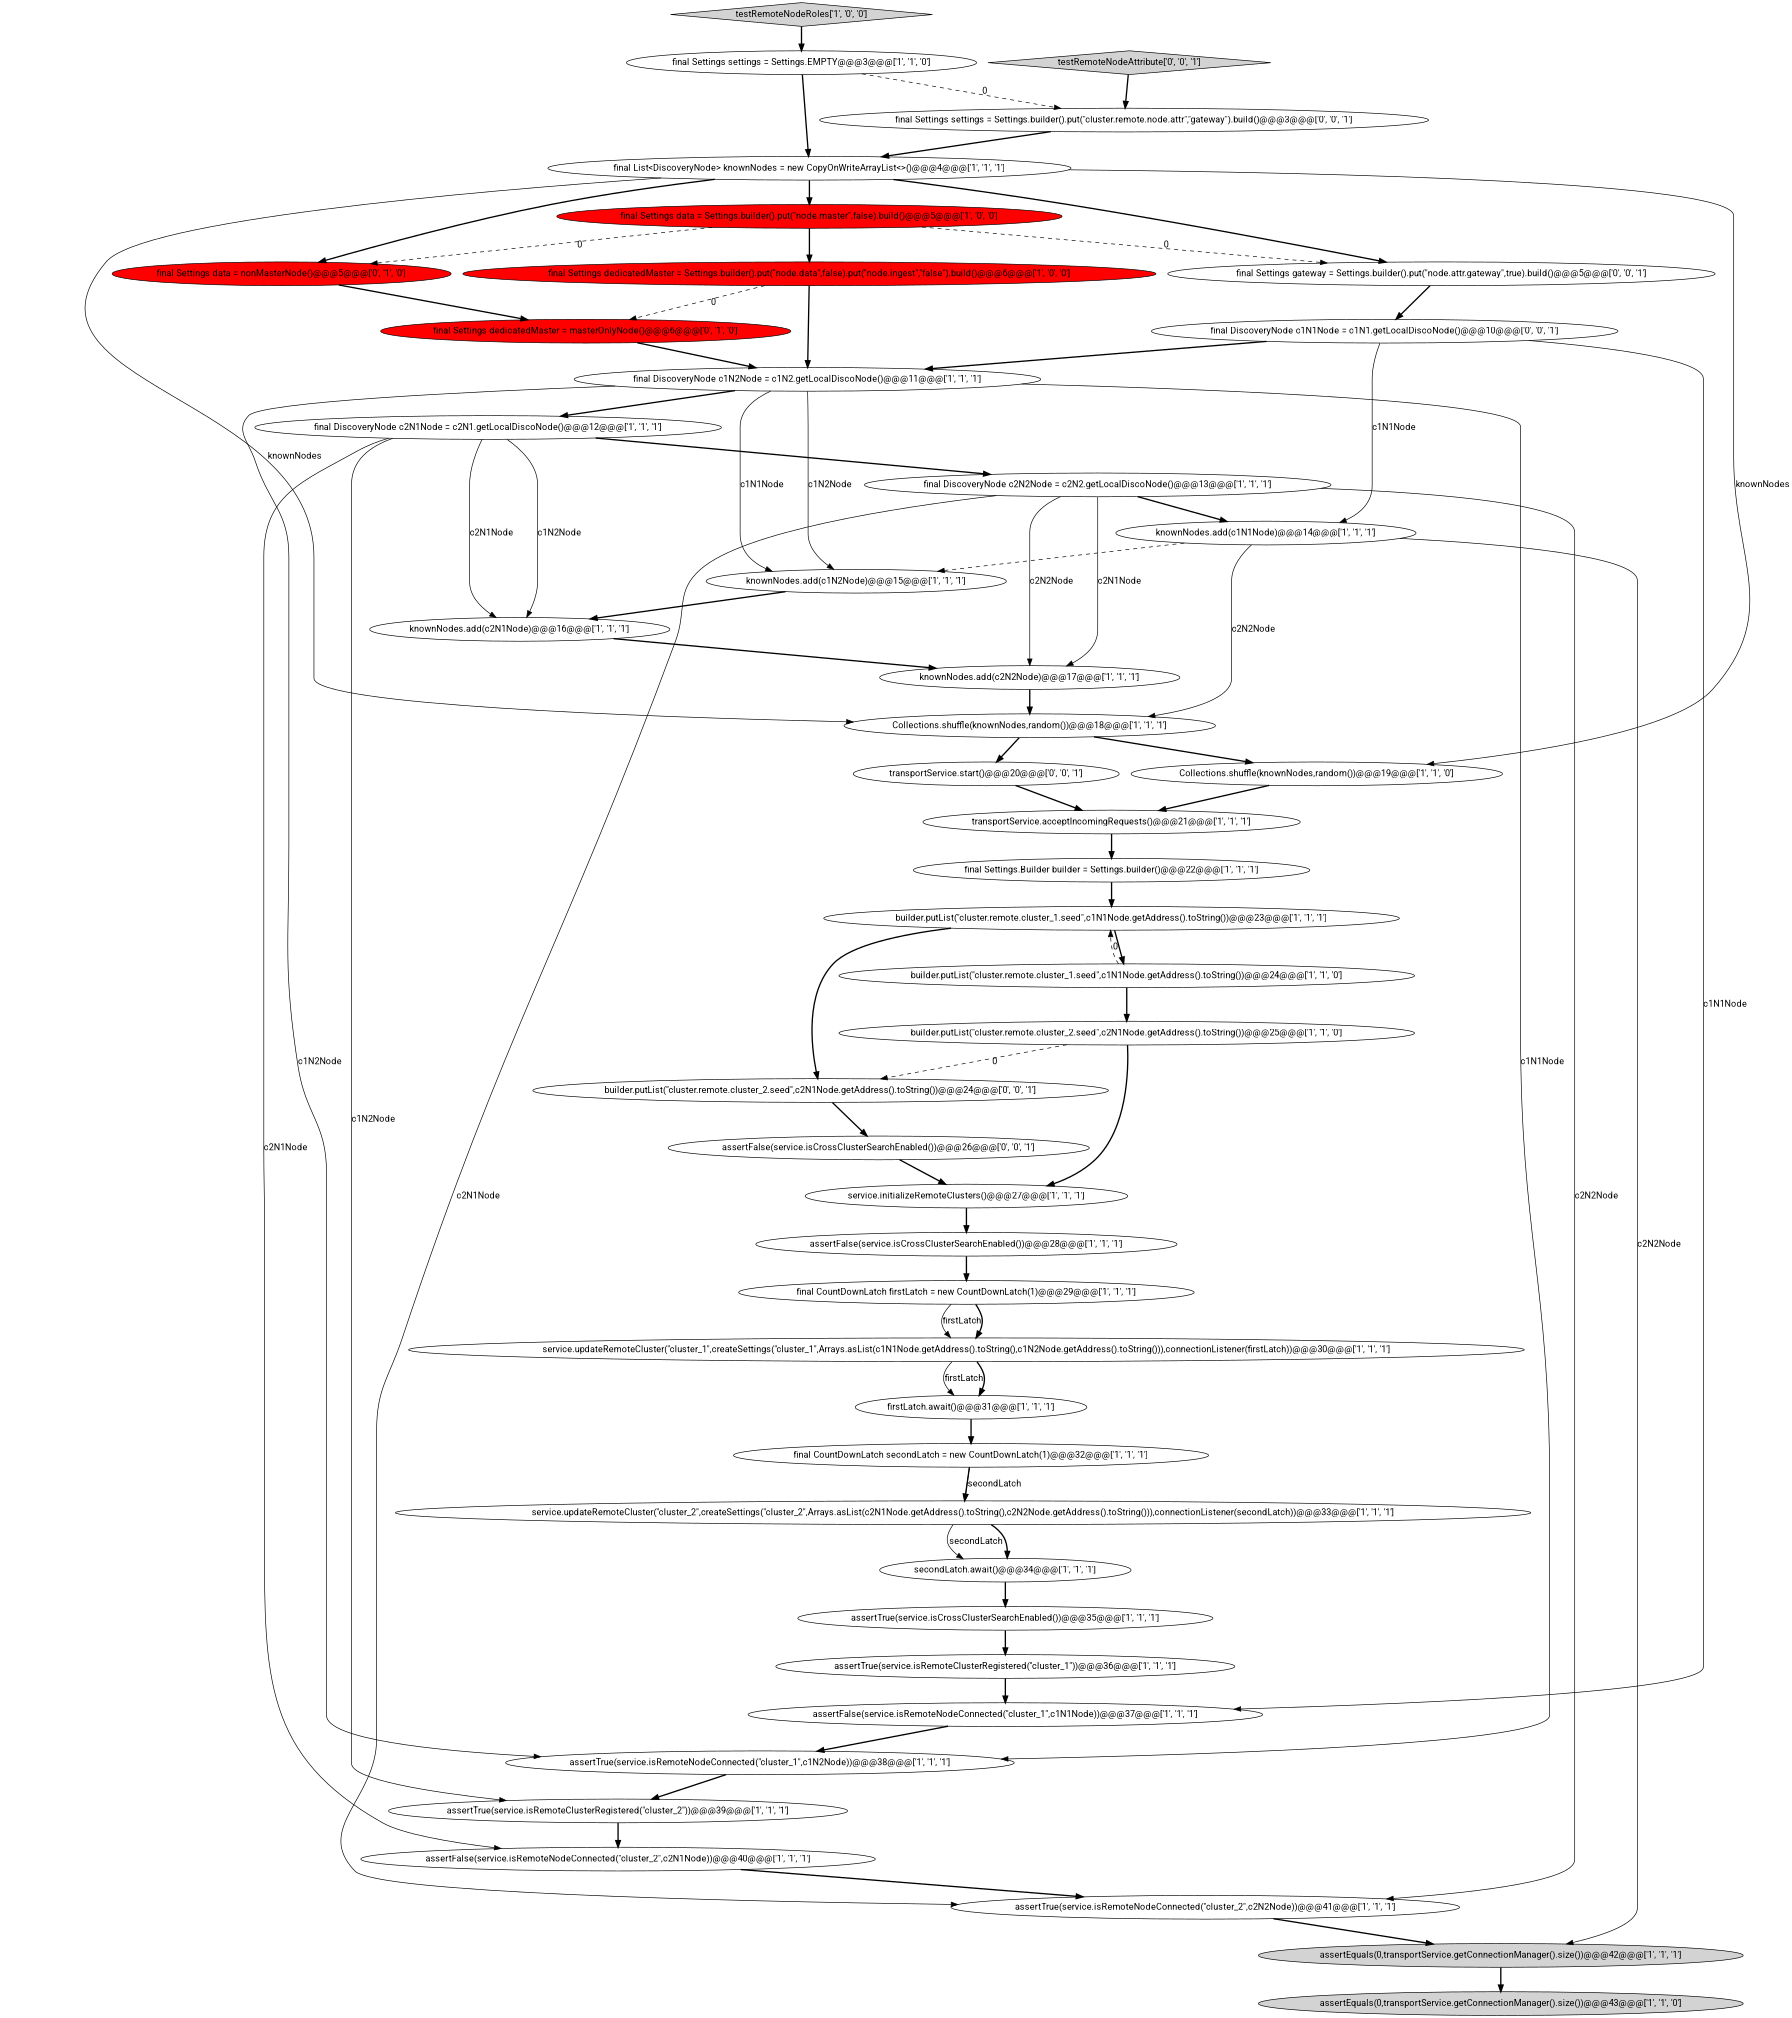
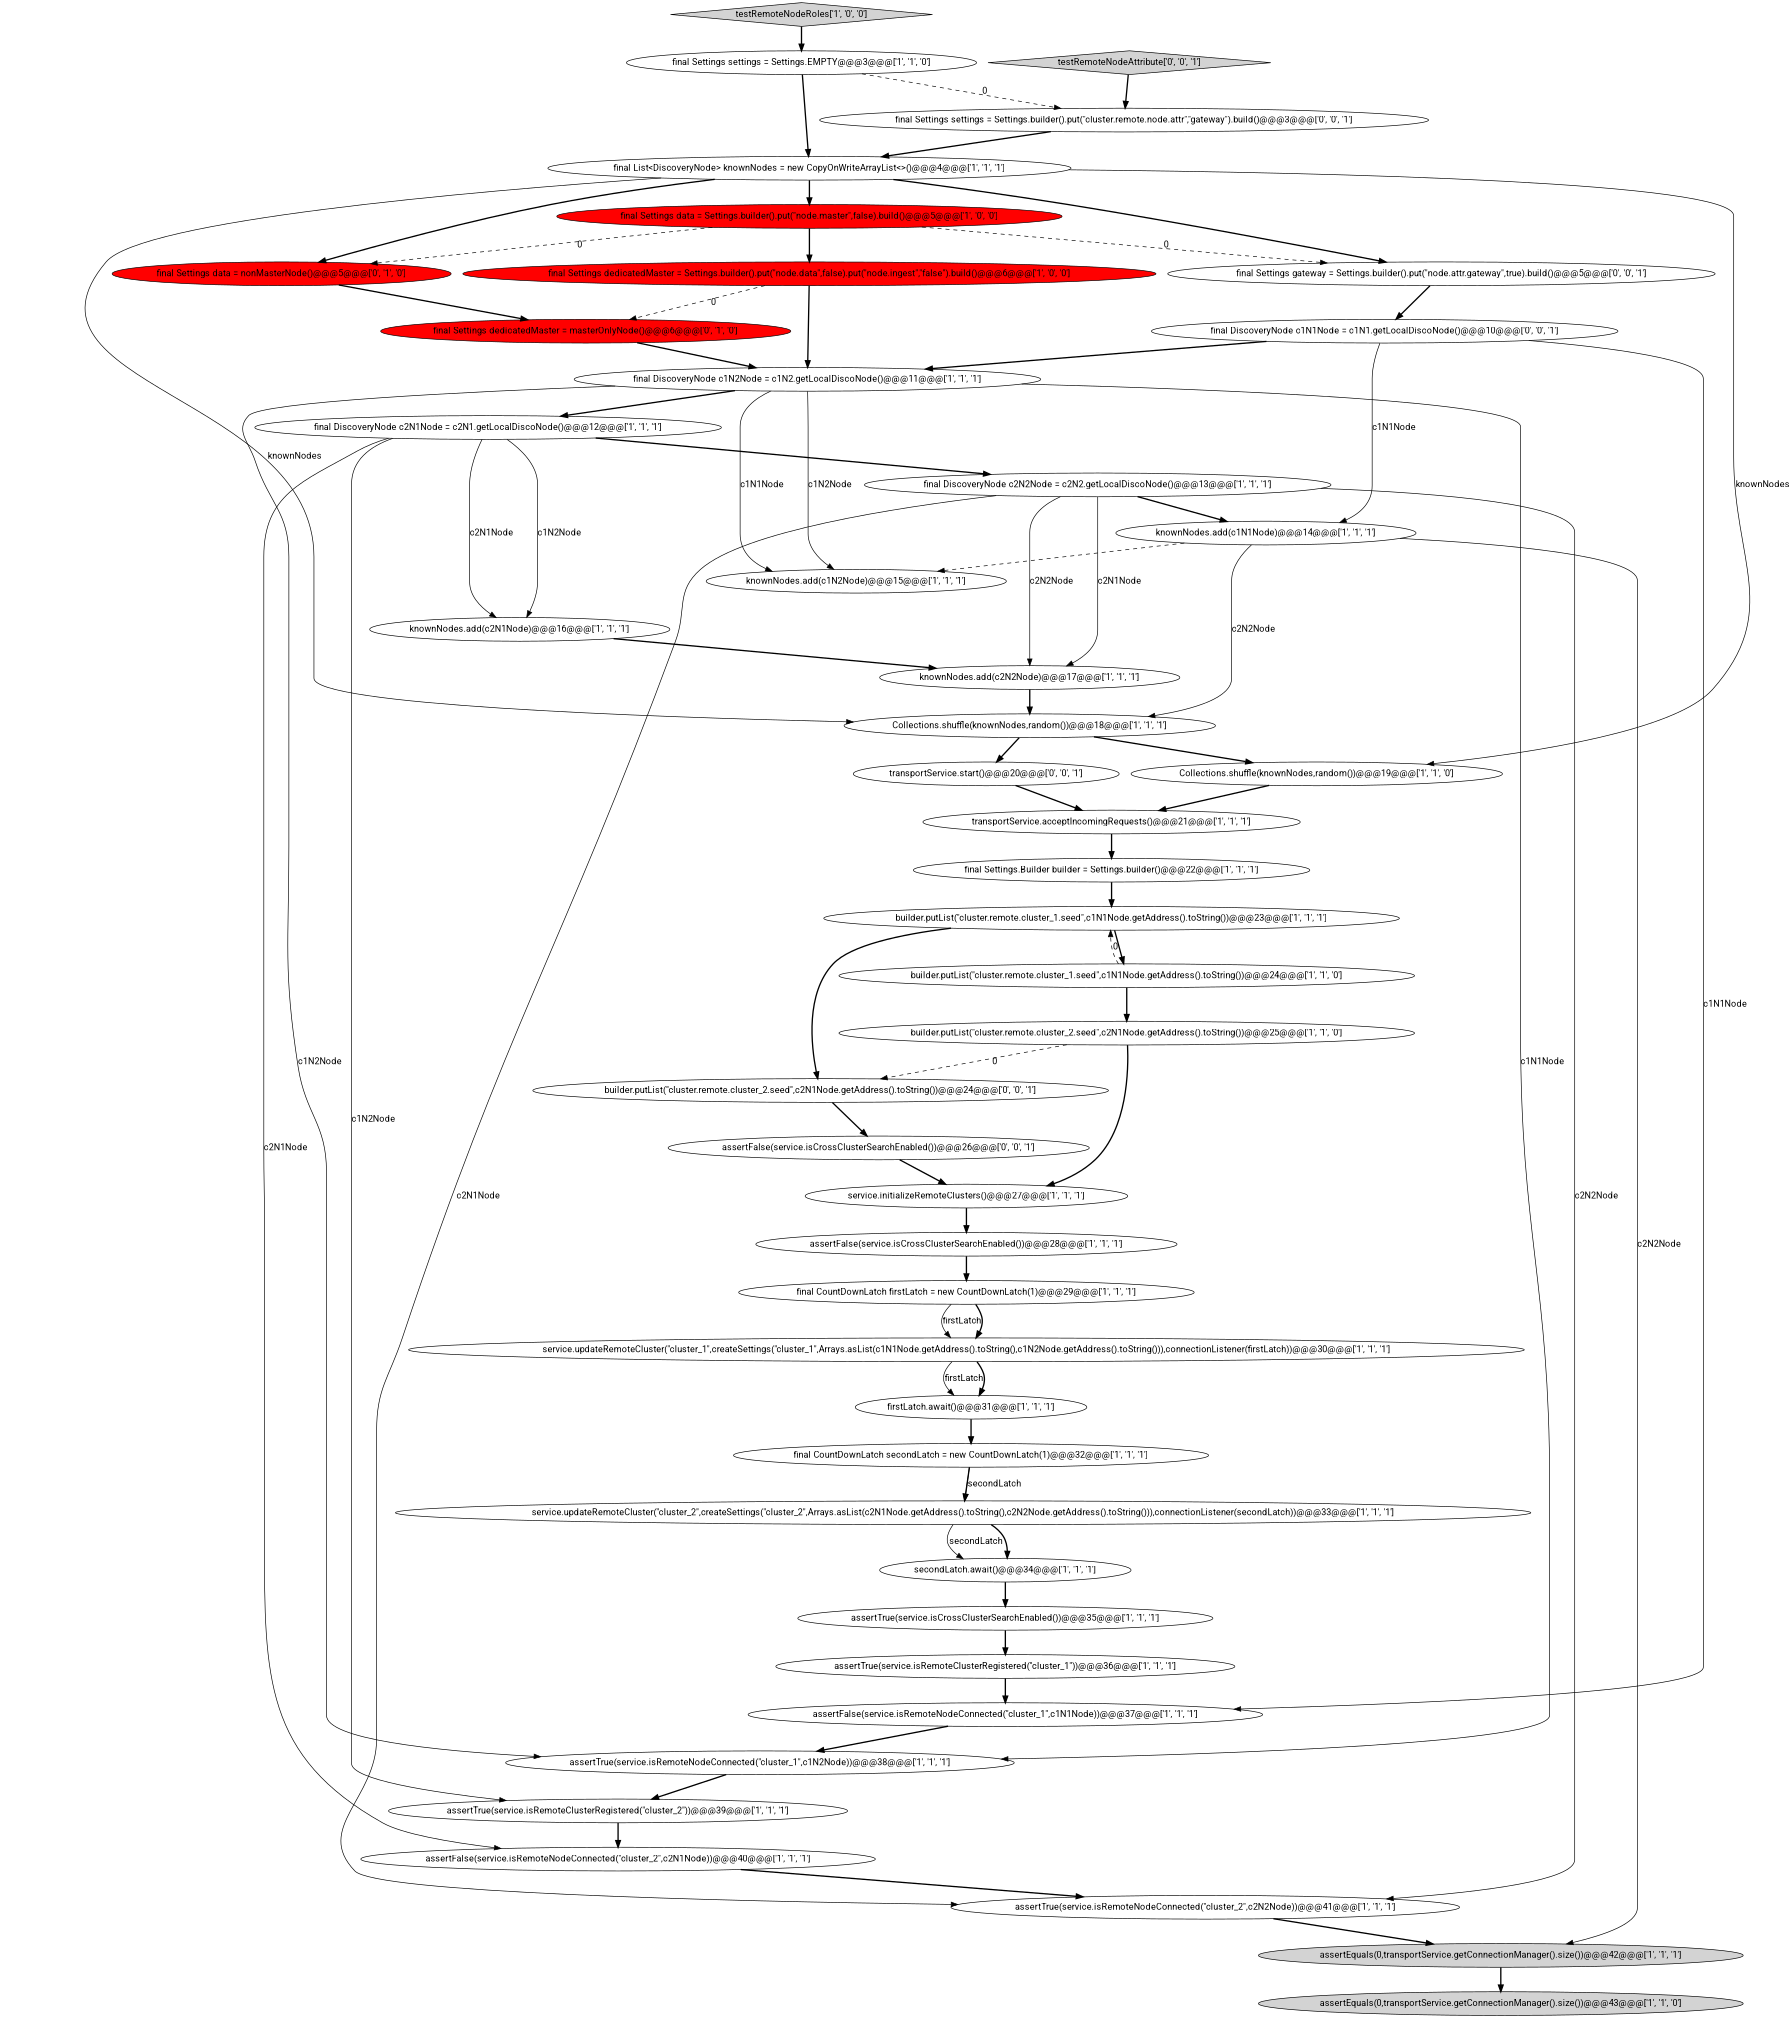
(691, 605) -> none
